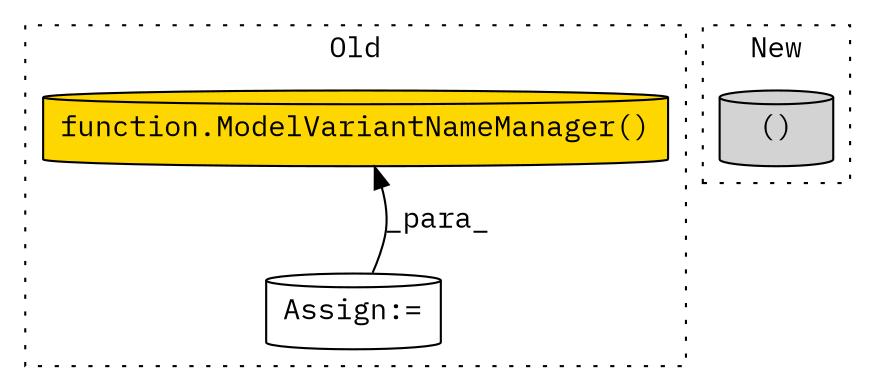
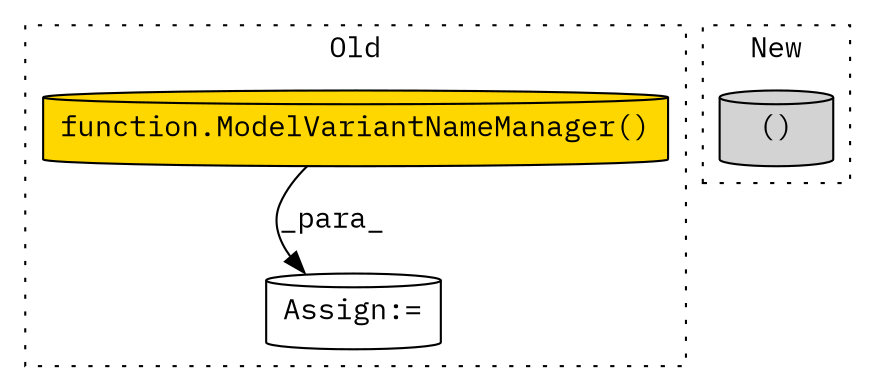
(386, 231) -> (278, 208)
